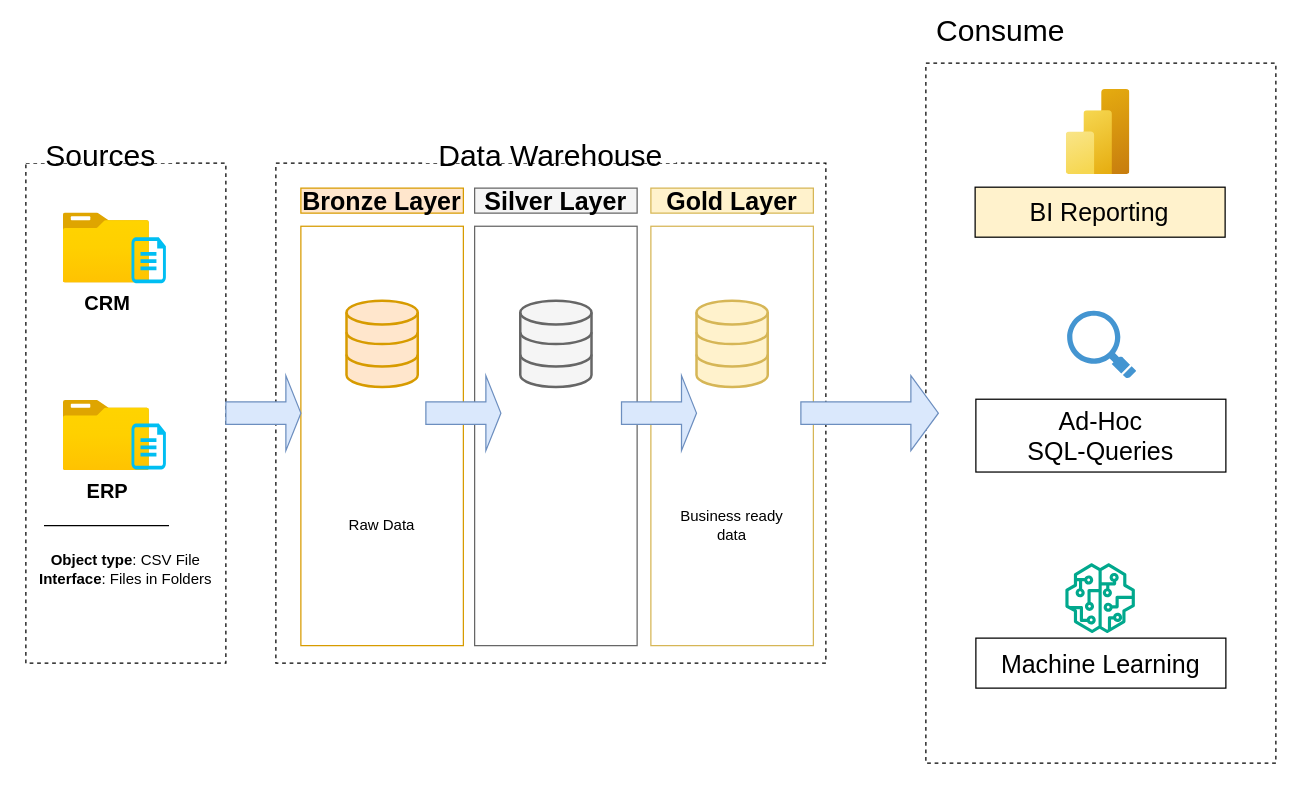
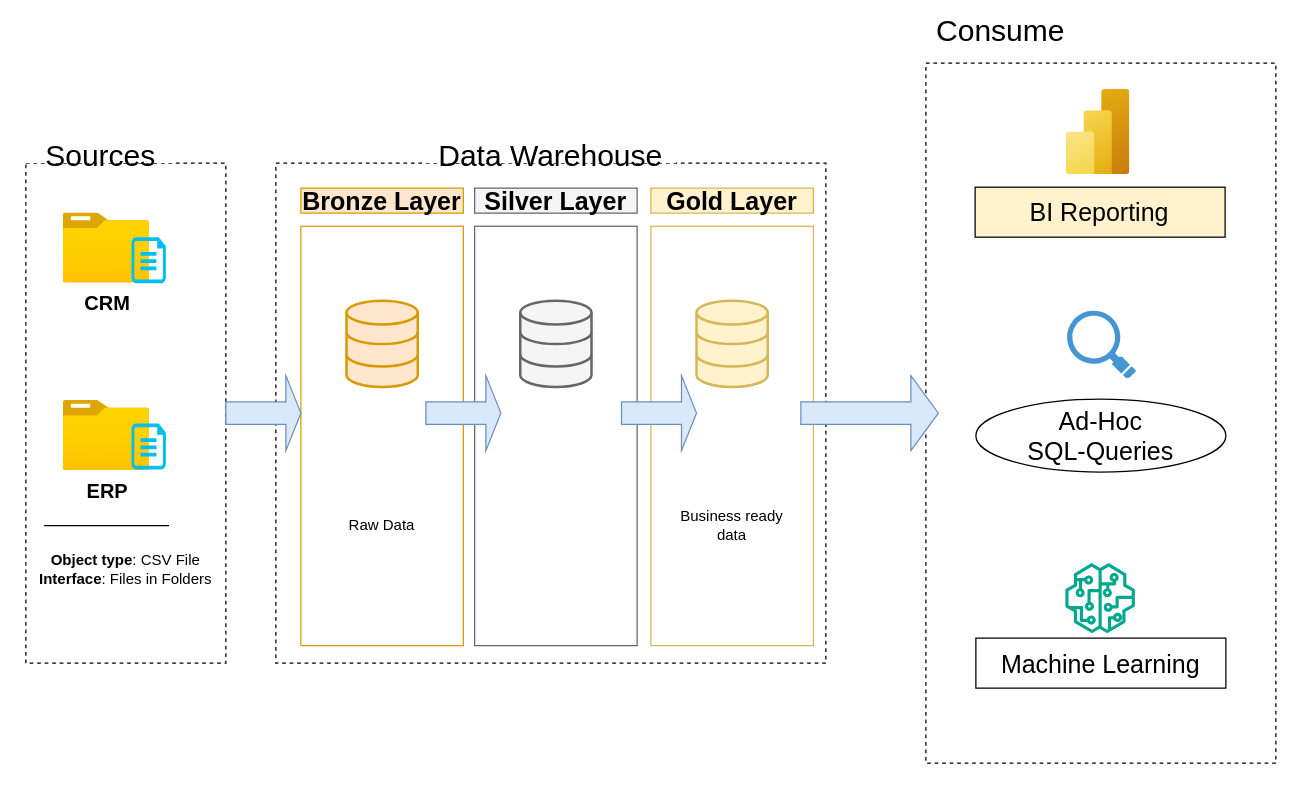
(1101, 436) -> (1101, 436)
